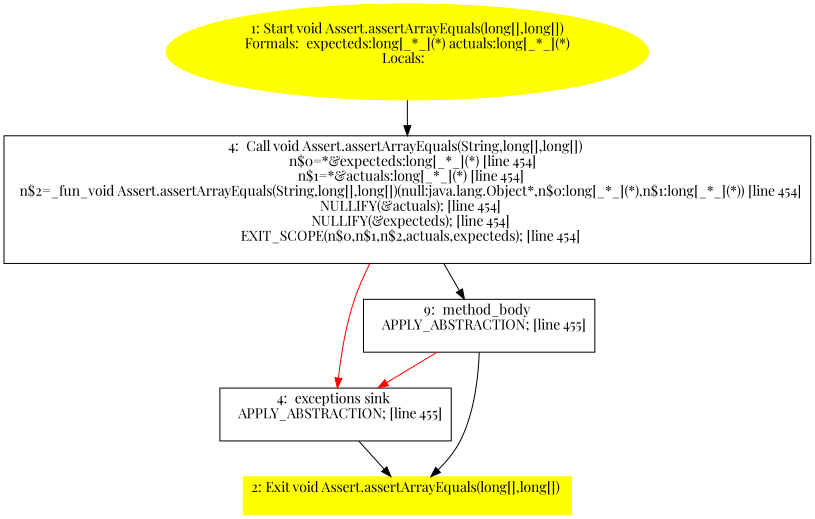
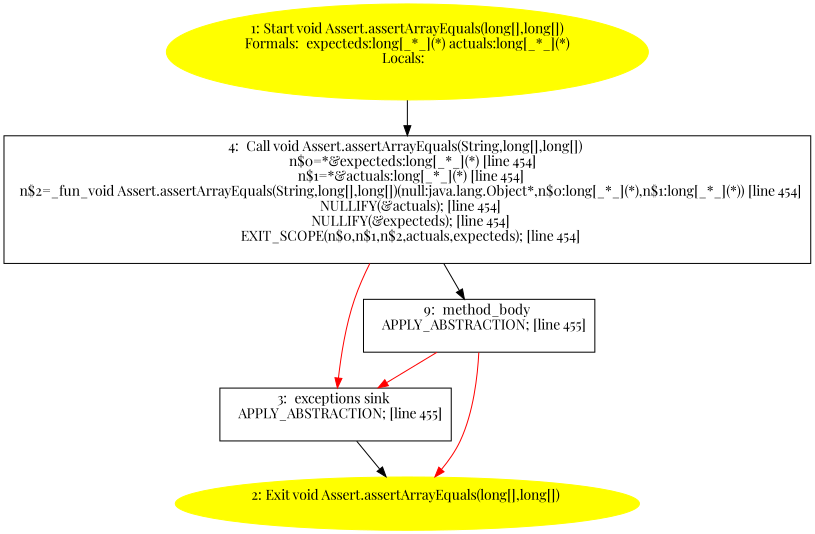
(336, 415) -> (336, 415)
(470, 416) -> (470, 414)
(407, 496) -> (407, 504)
